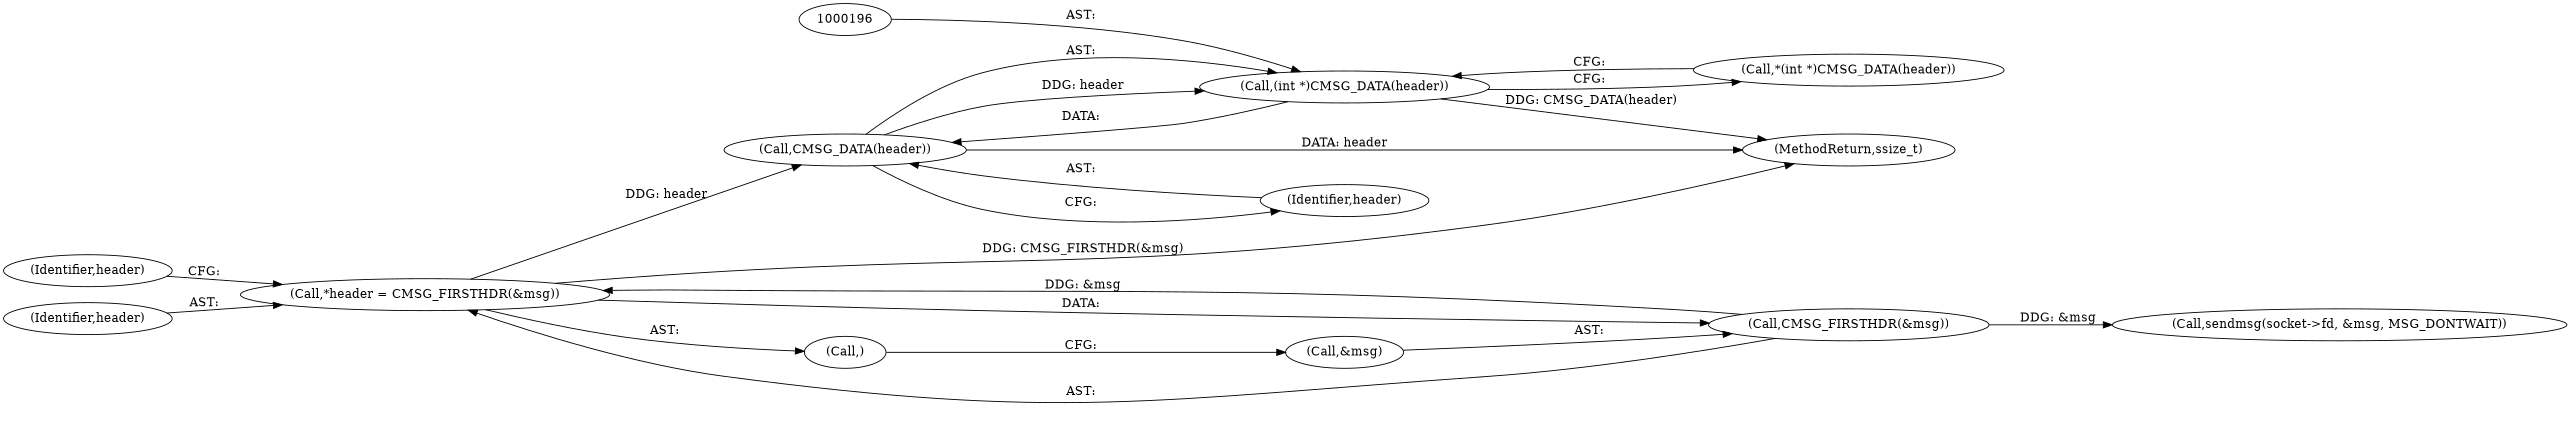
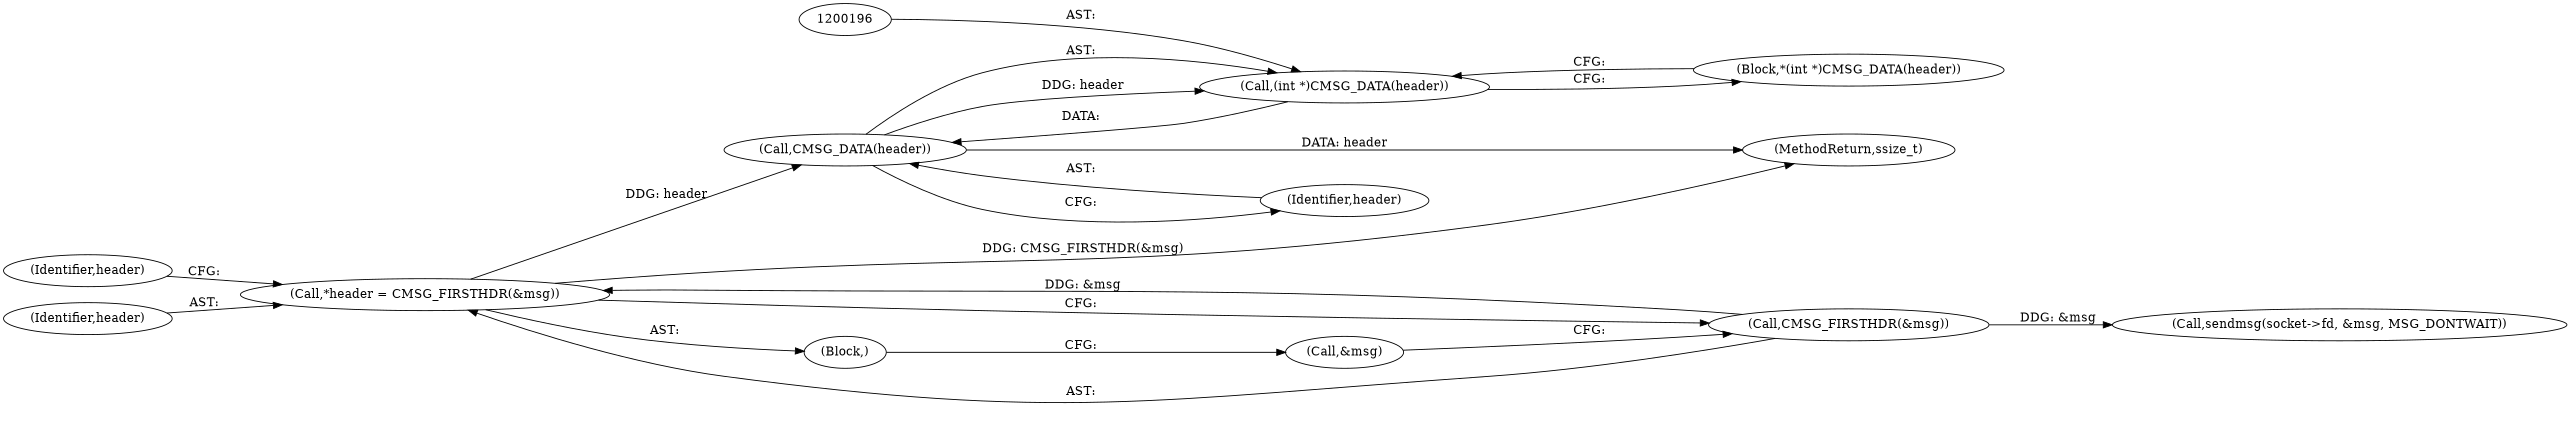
(845, 20) -> (845, 20)
(1849, 70) -> (1849, 70)
(1599, 119) -> none
(1083, 304) -> (1083, 304)
(1591, 331) -> (1591, 331)
(845, 352) -> (845, 352)
